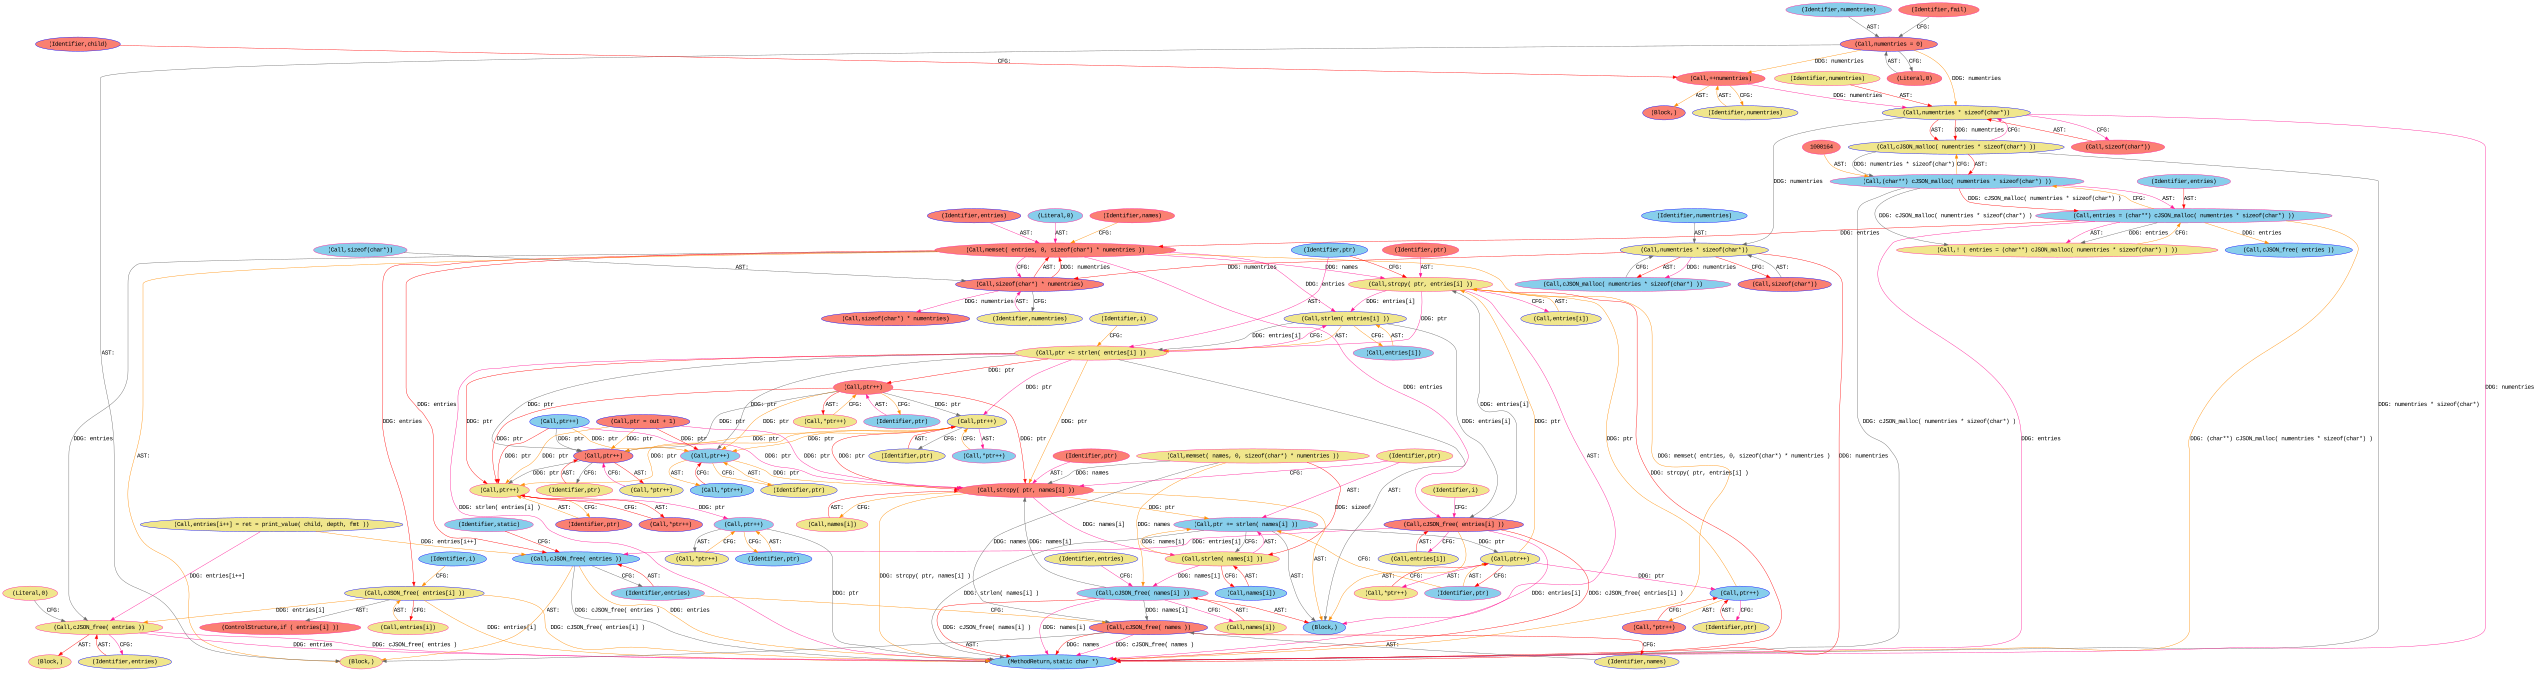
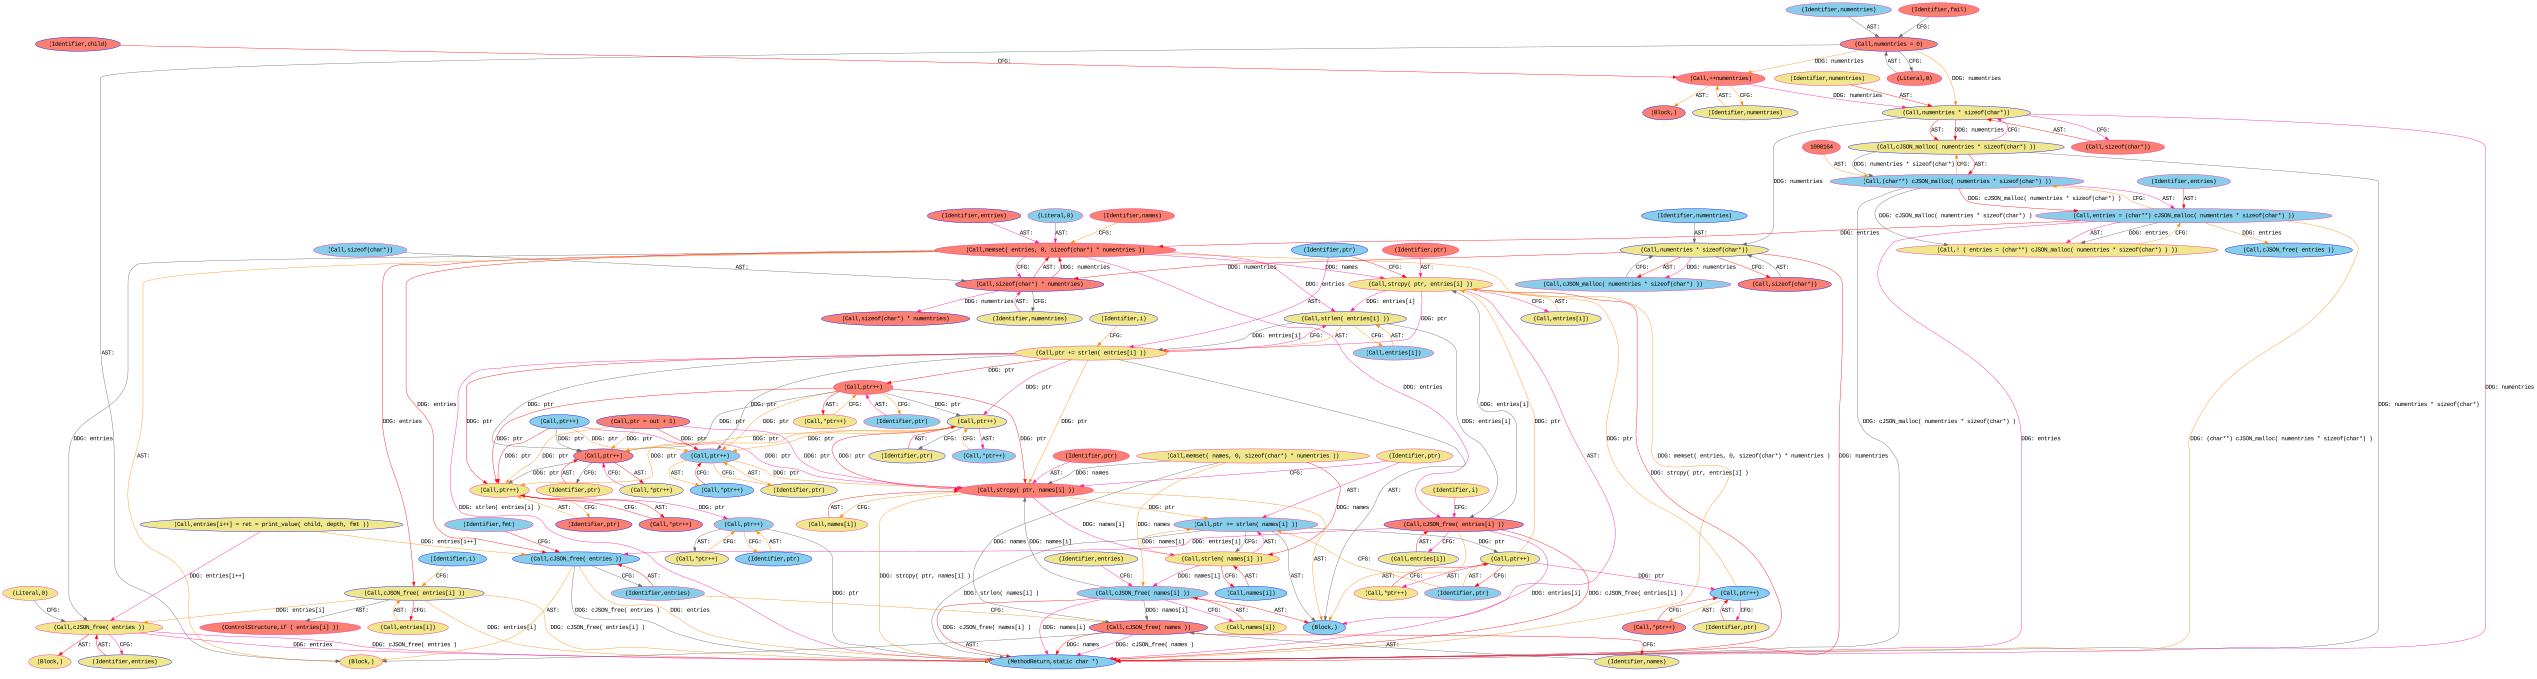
(1353, 507) -> (1353, 507)
(489, 525) -> (489, 525)
